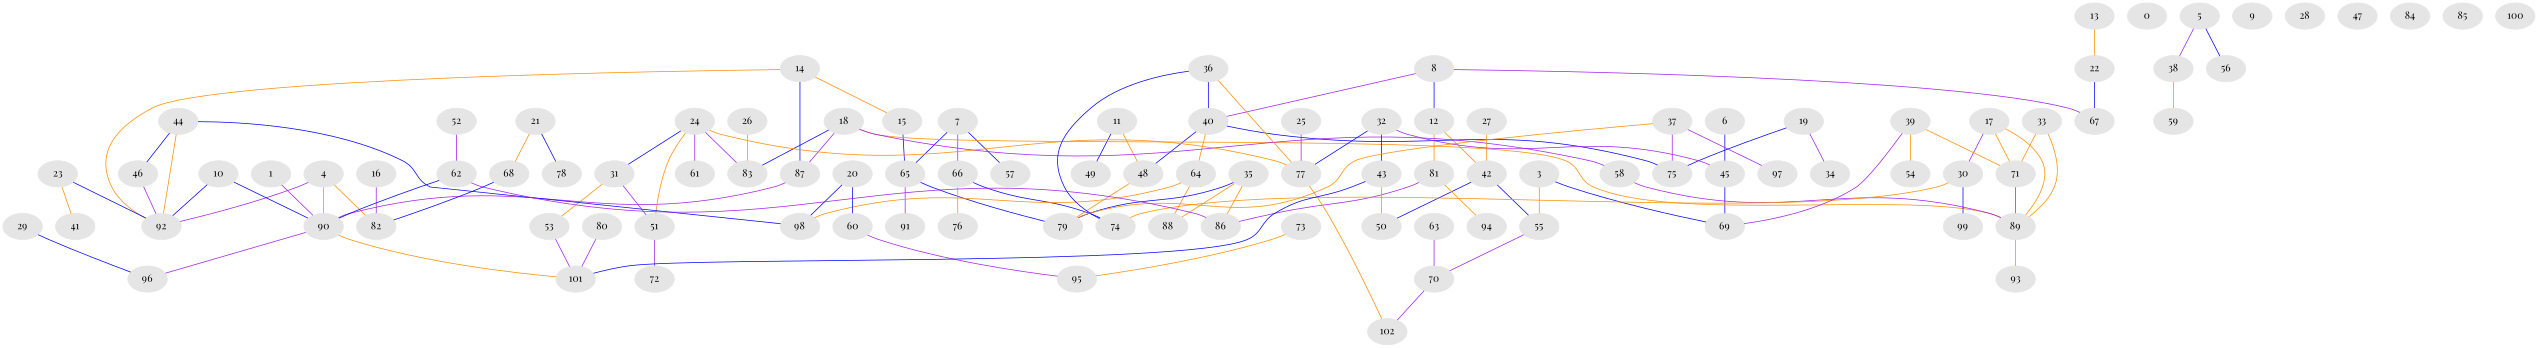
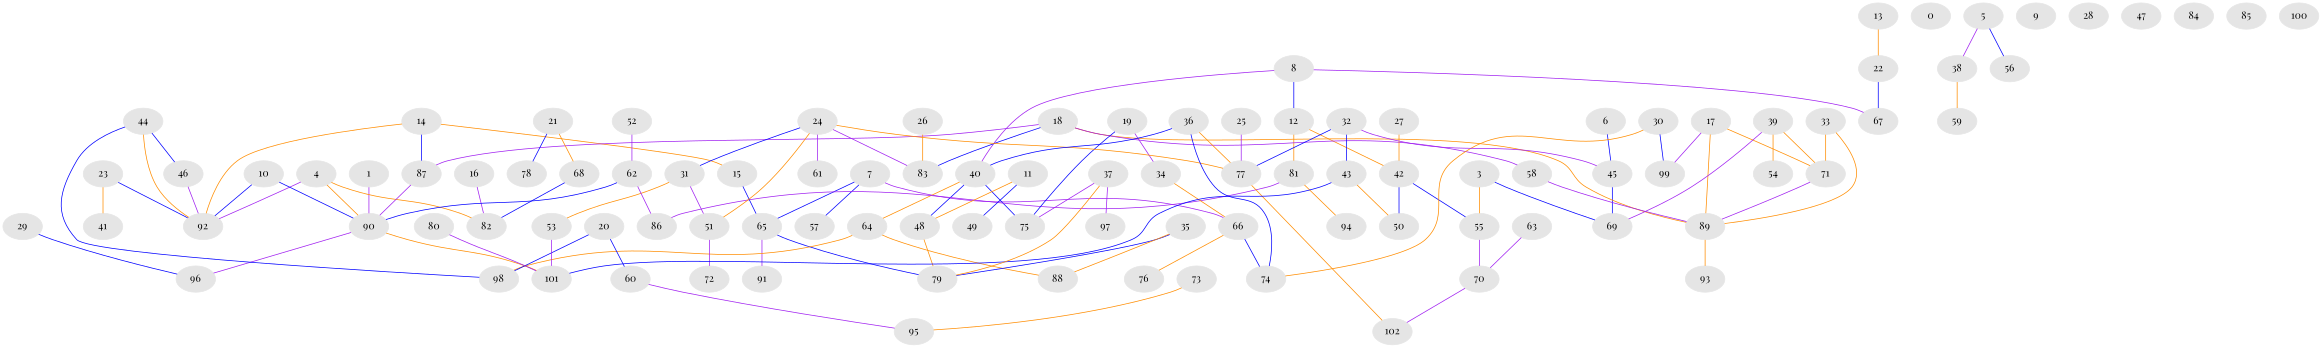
(1976, 148) -> (1688, 148)
(1237, 196) -> none
none -> (1205, 203)
